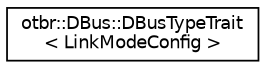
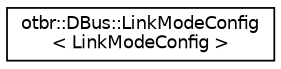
(133, 34) -> (141, 34)
